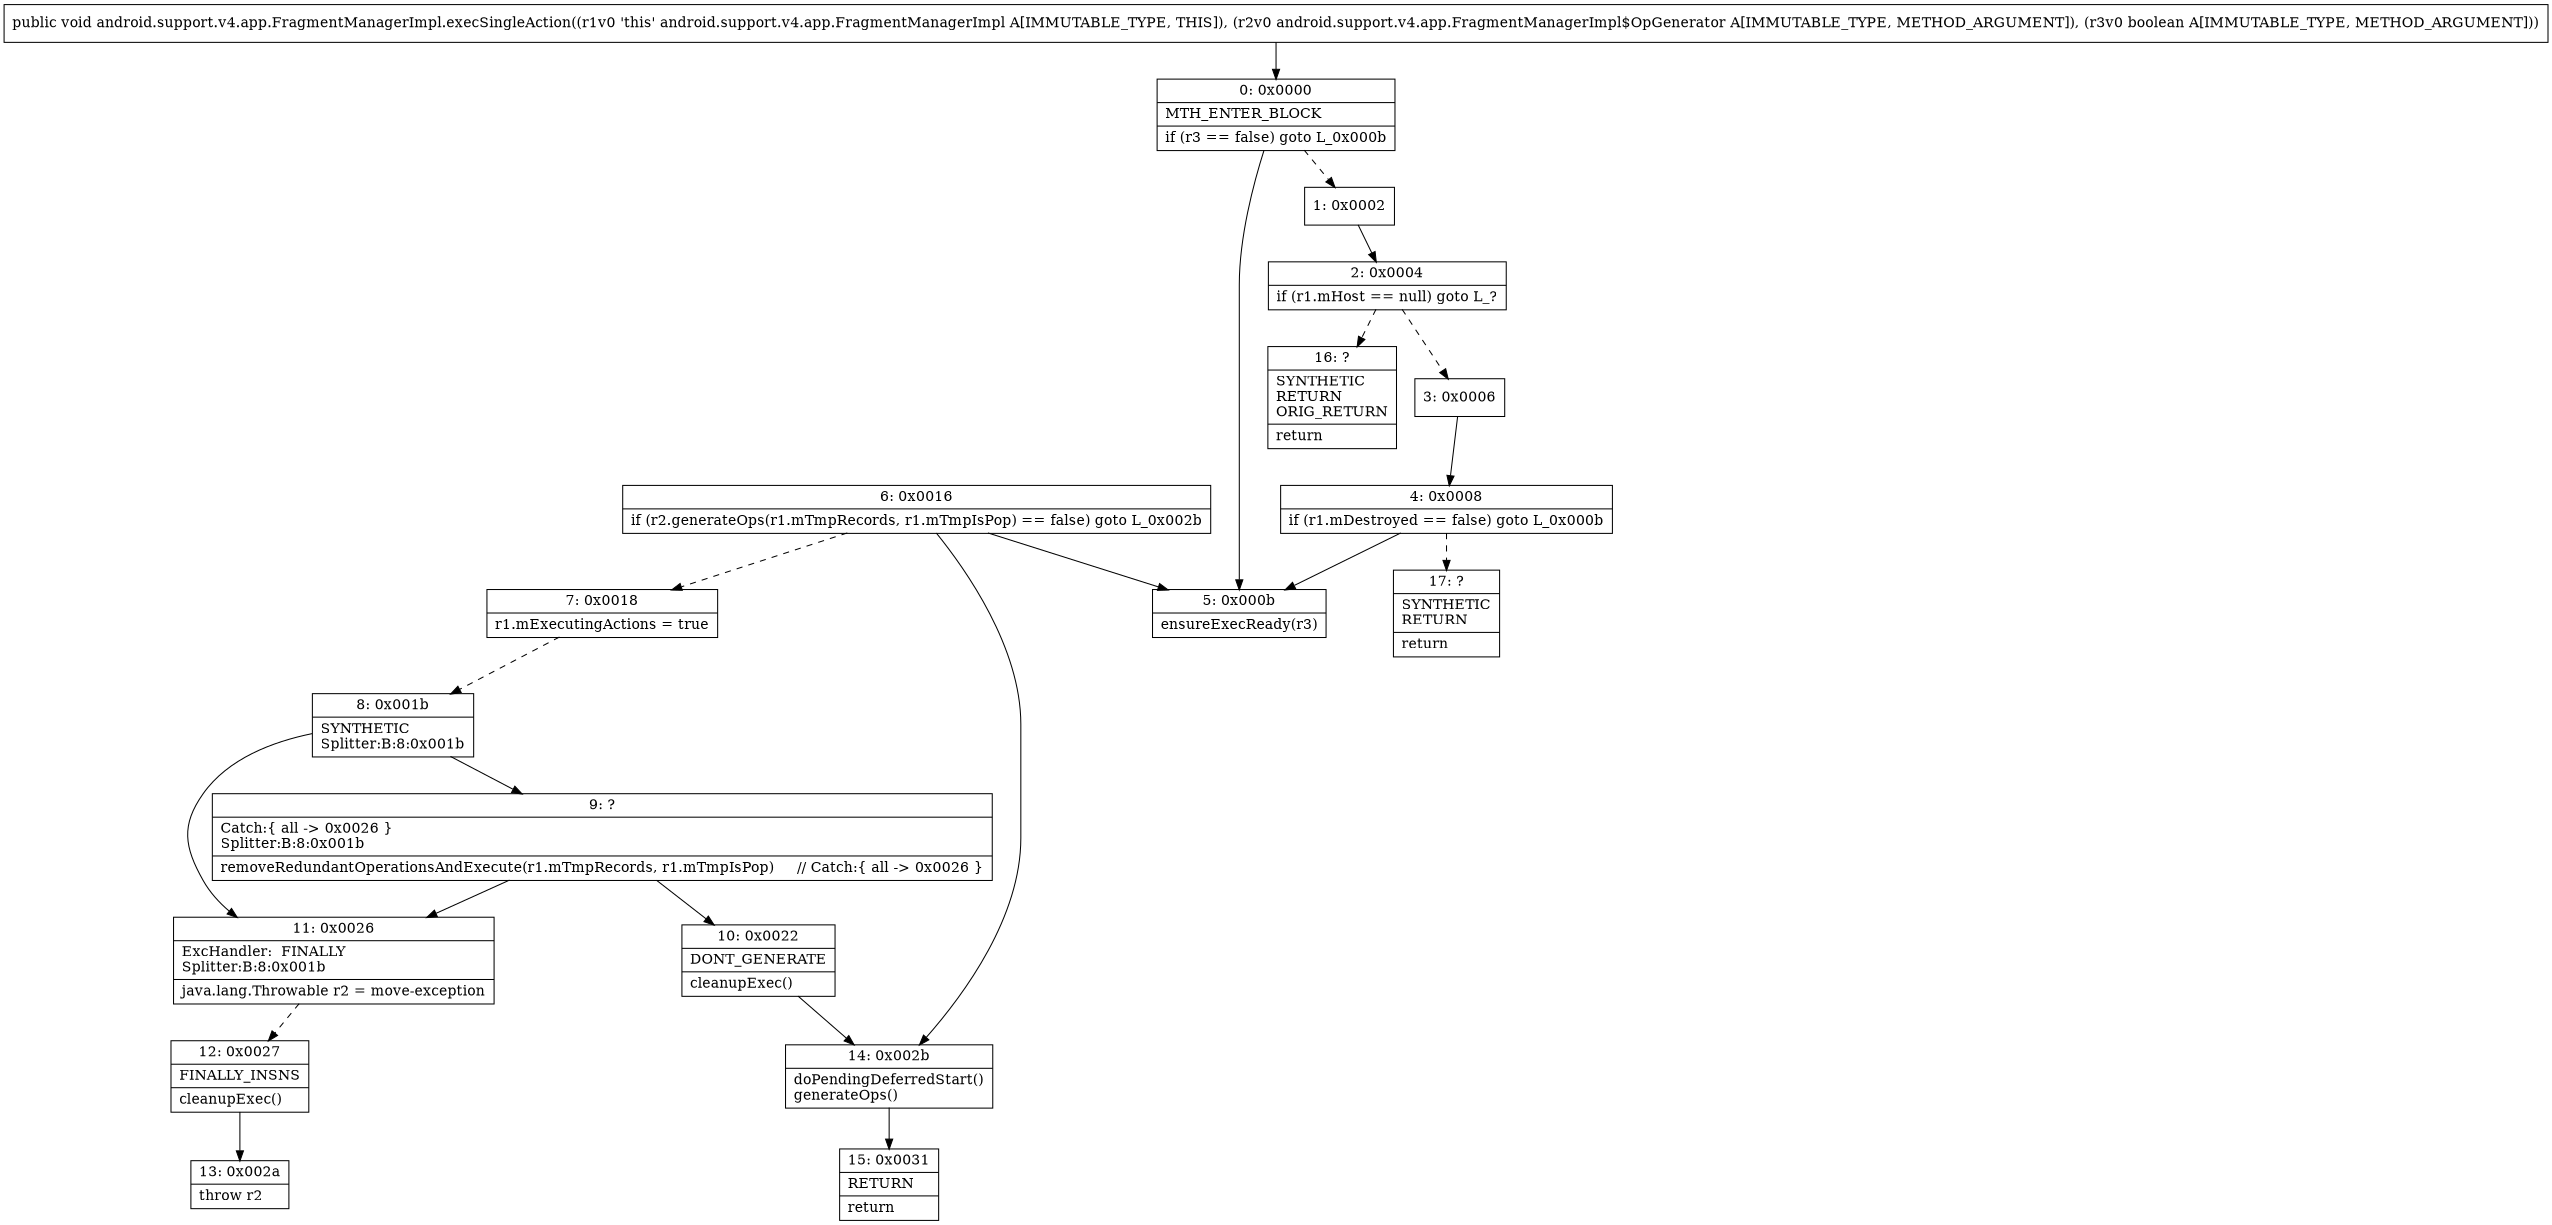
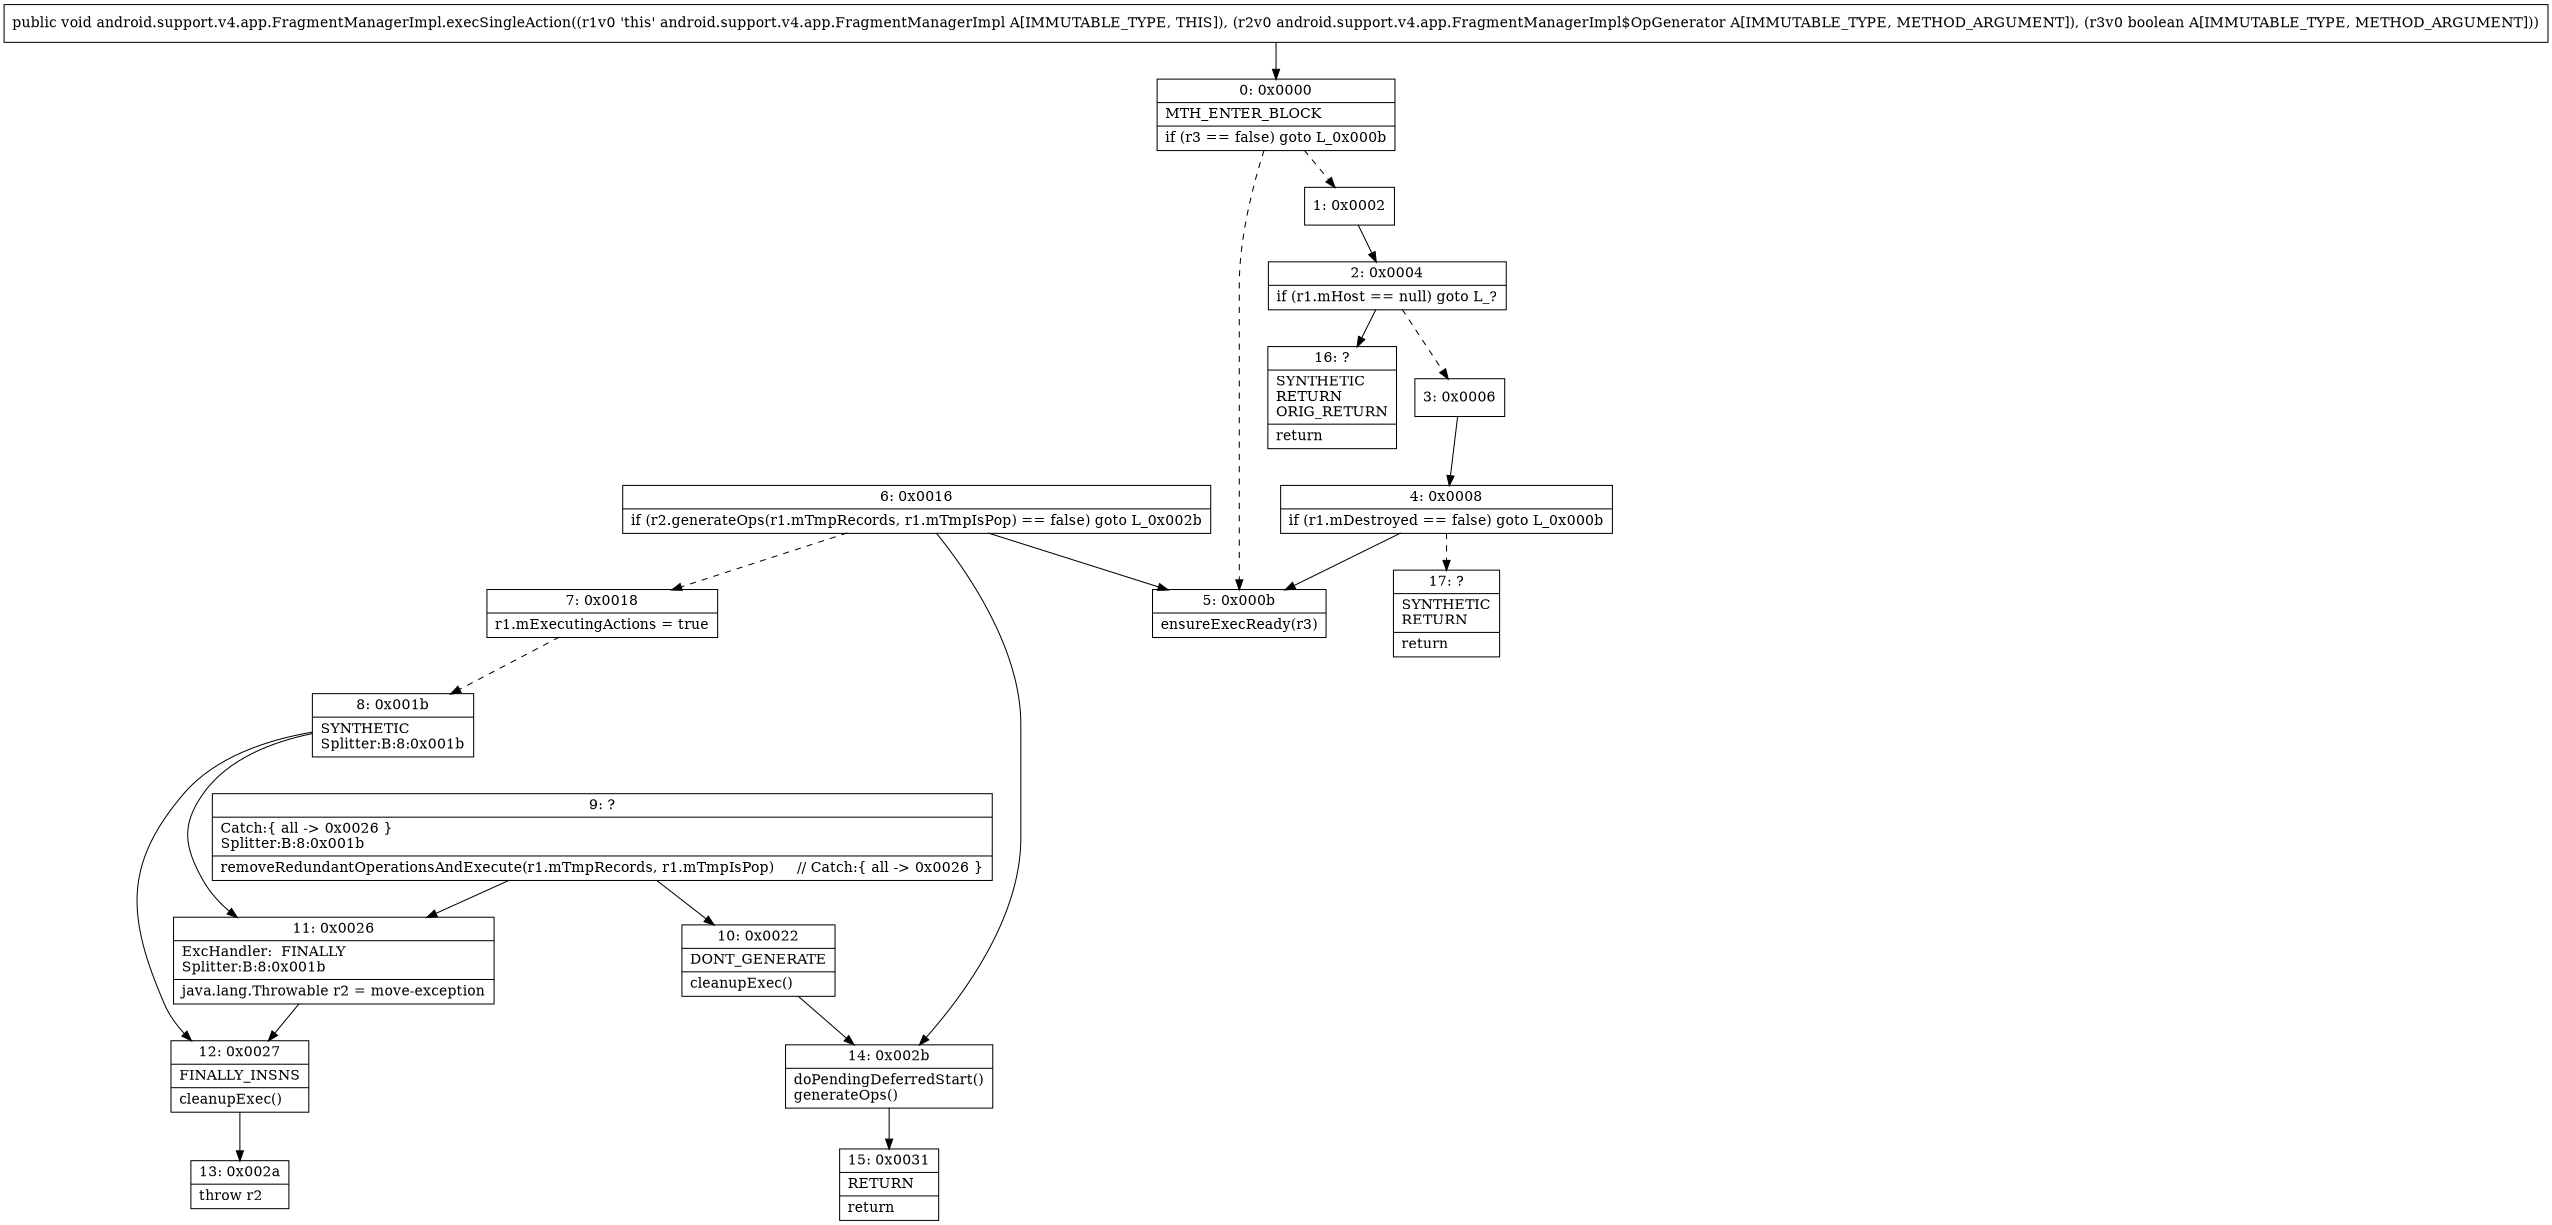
(1369, 324) -> (1369, 324)
(1239, 364) -> (1239, 364)
(482, 773) -> (151, 842)
(287, 1018) -> (287, 1018)
